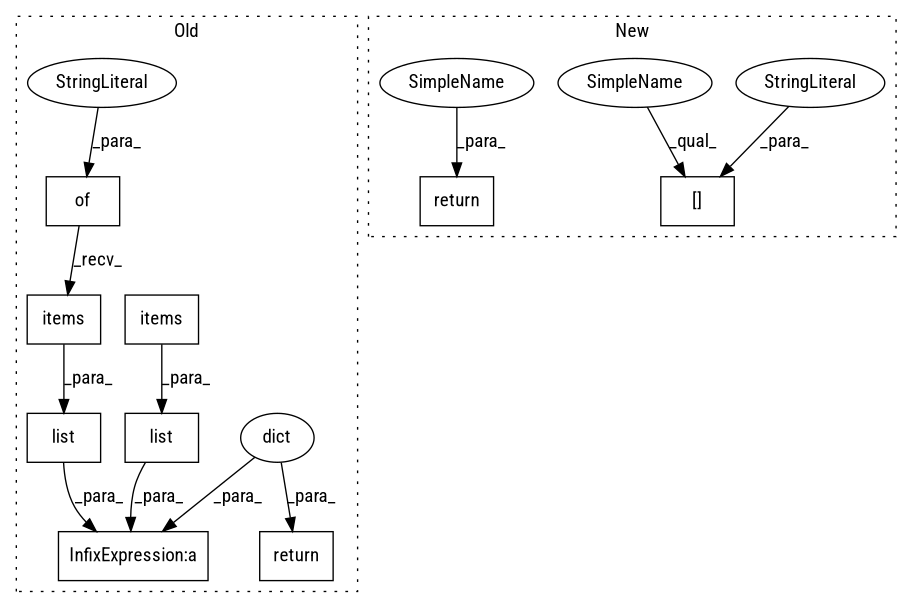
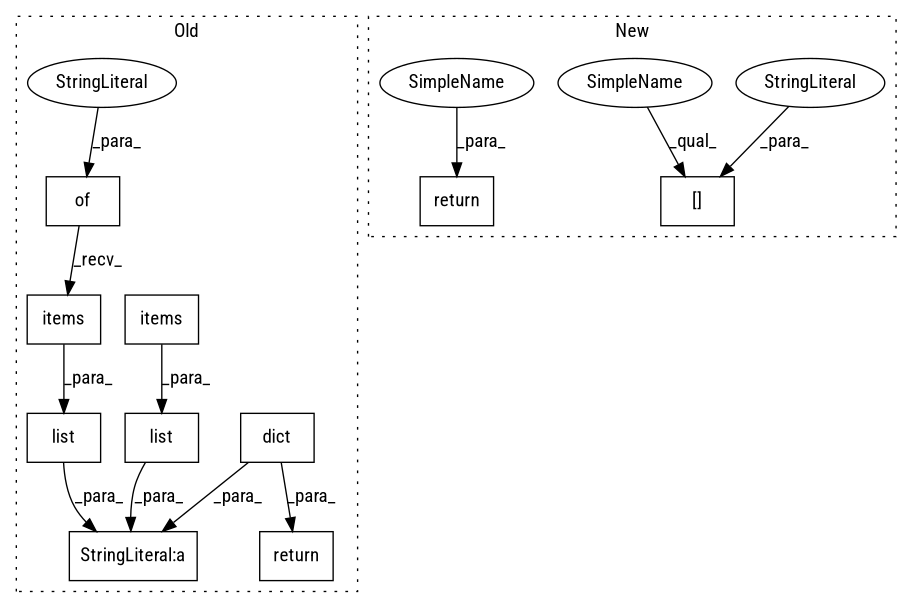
(277, 438) -> (277, 438)
(133, 556) -> (133, 556)
